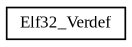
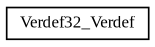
(66, 23) -> (78, 23)
